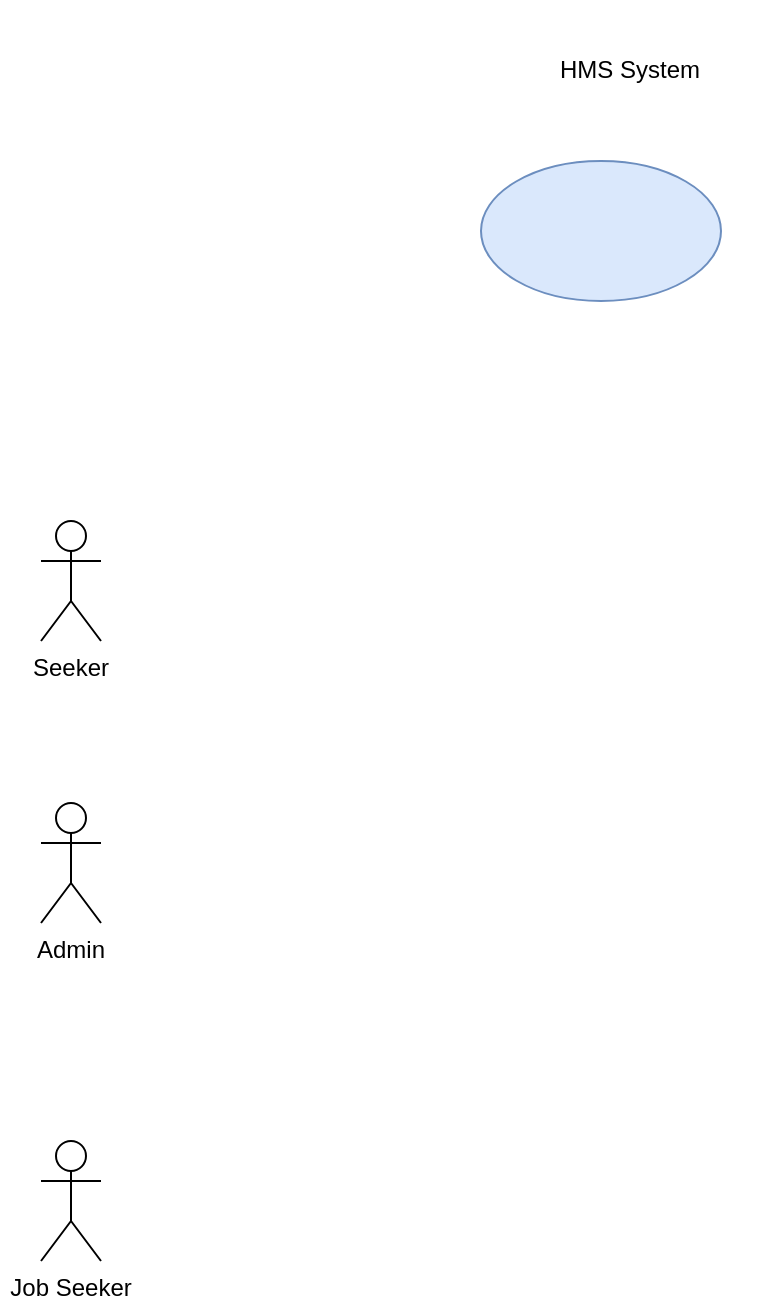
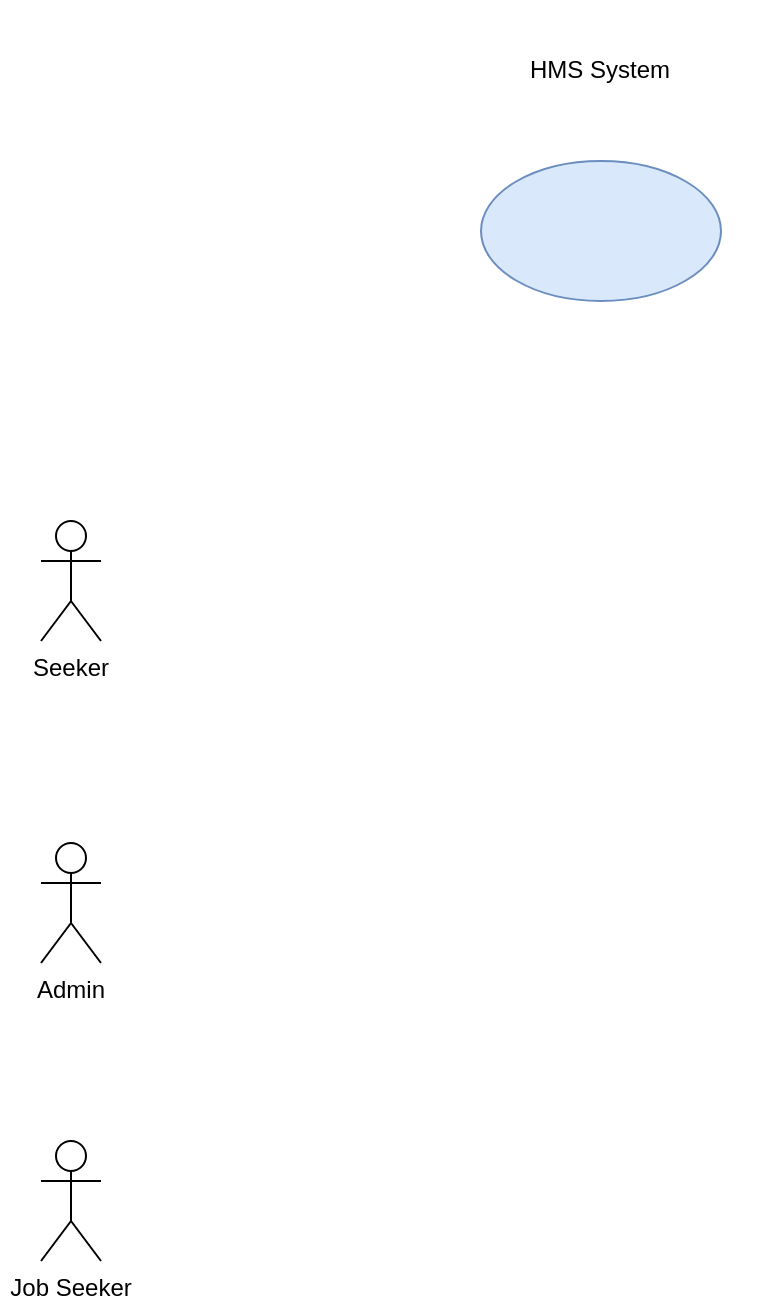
(631, 71) -> (601, 71)
(71, 863) -> (71, 903)
